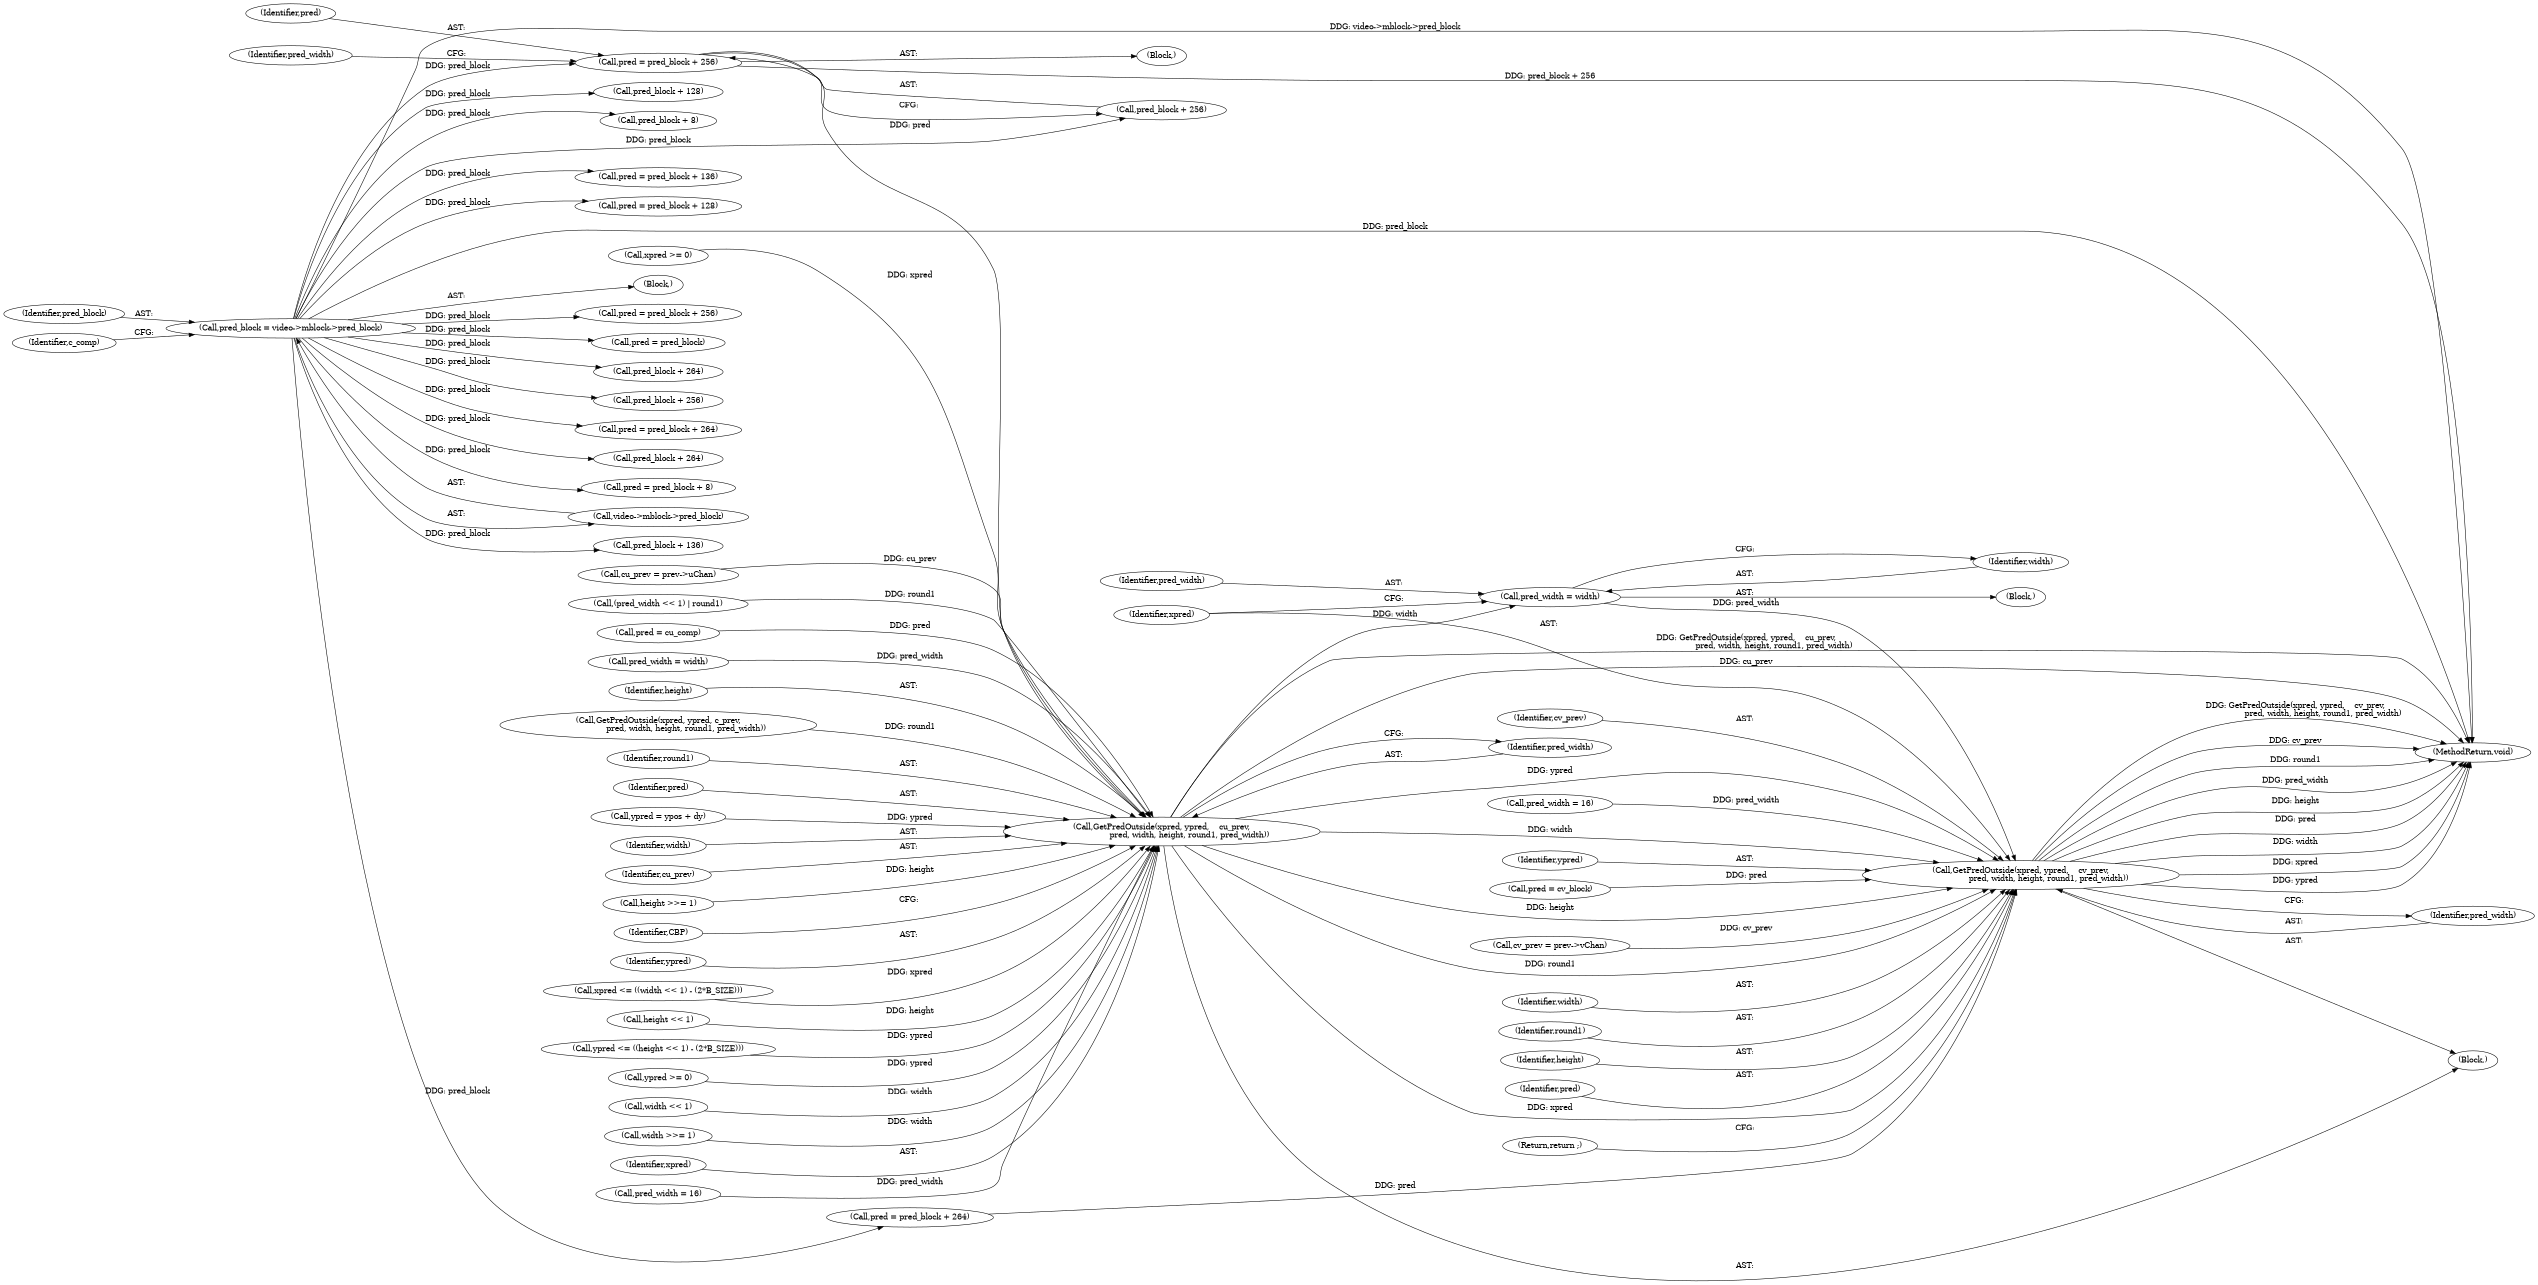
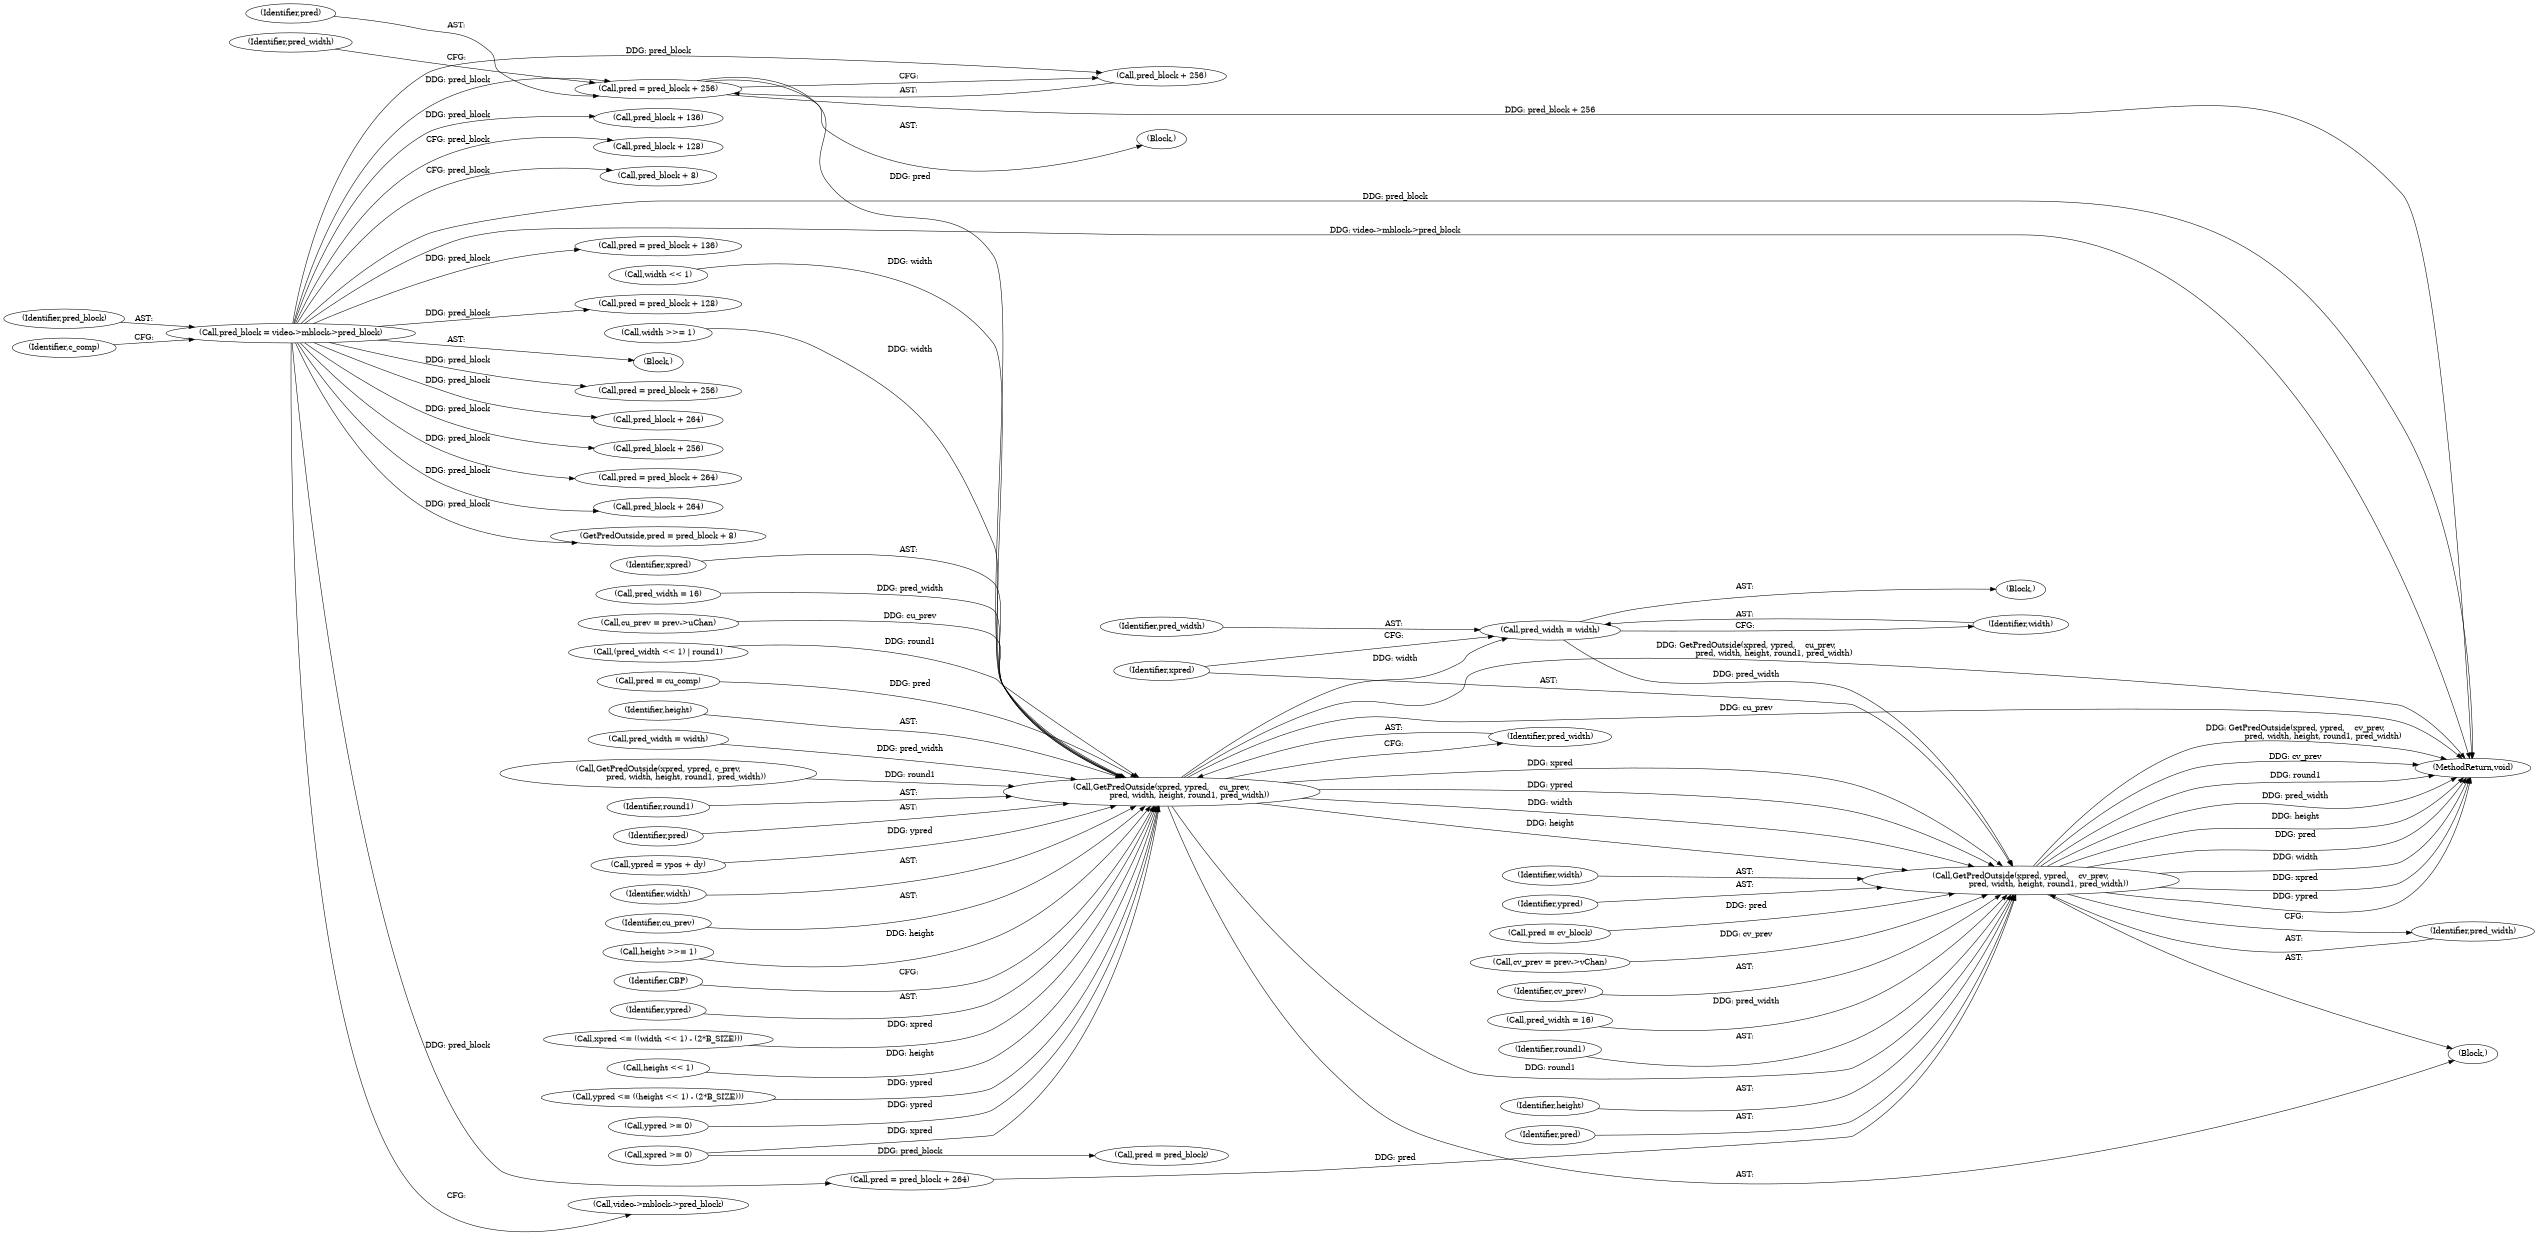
(458, 94) -> (458, 140)
(458, 114) -> (458, 171)
(495, 336) -> (899, 1156)
(409, 476) -> none
(658, 488) -> (658, 536)
(458, 514) -> (458, 1196)
(1550, 1146) -> none
